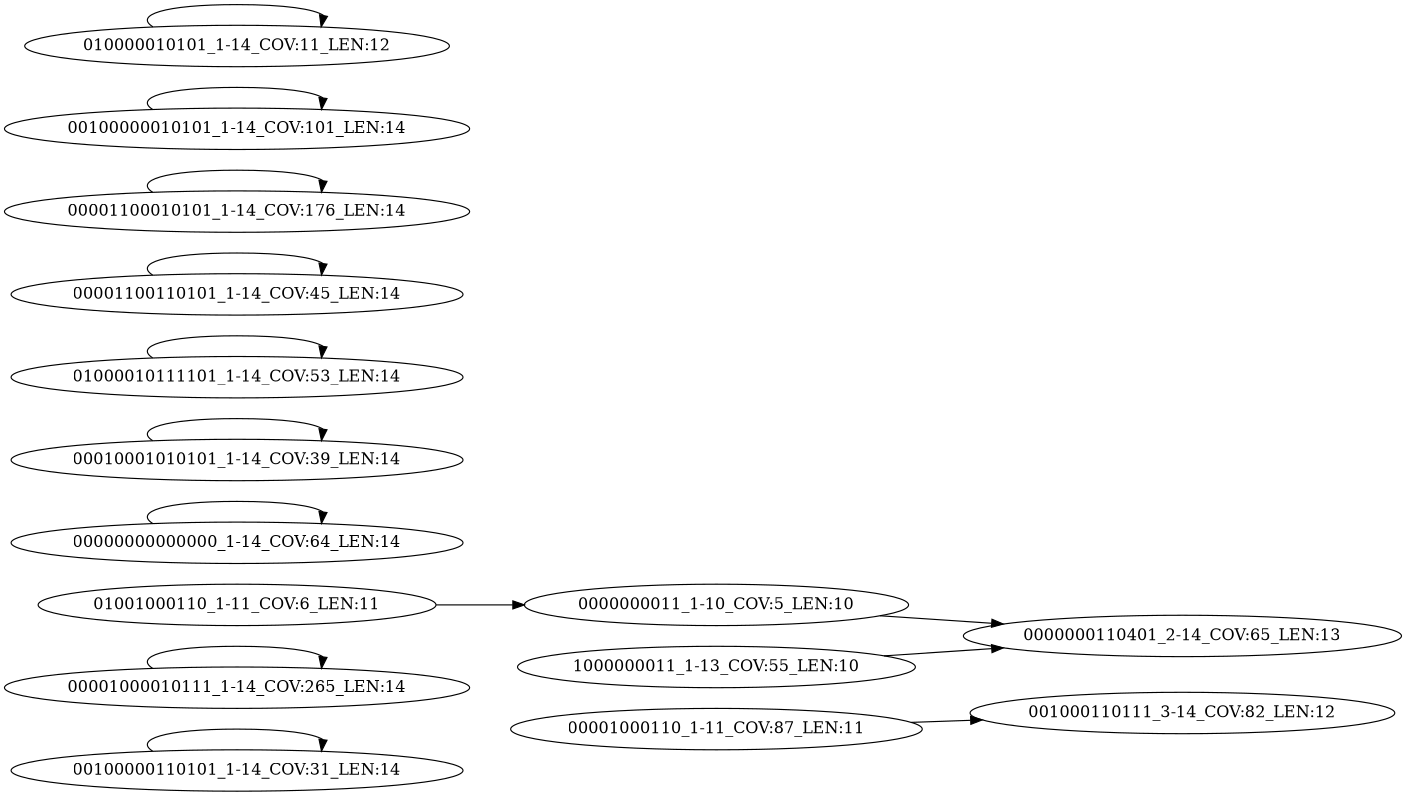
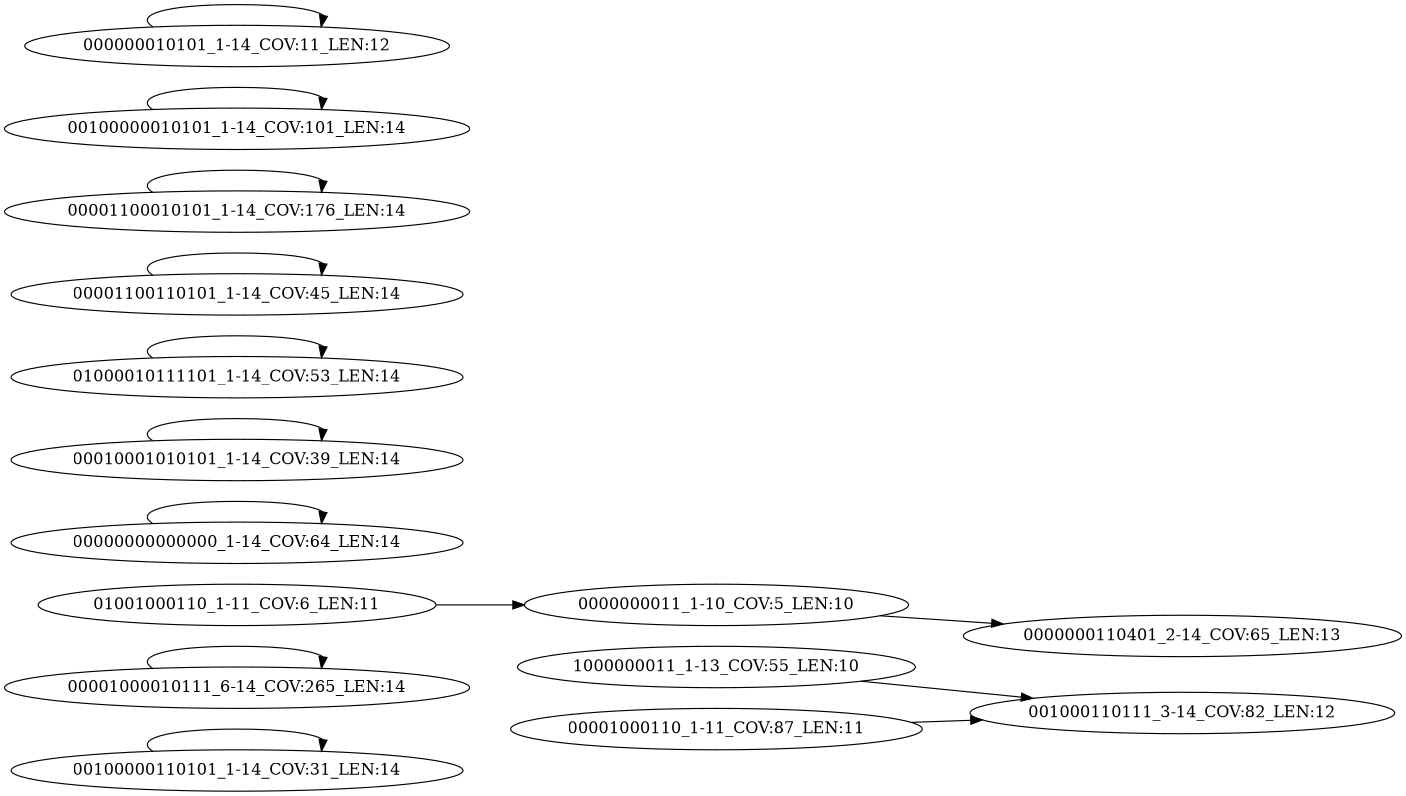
(237, 46) -> (237, 46)
(938, 652) -> (941, 689)
(237, 688) -> (237, 688)
